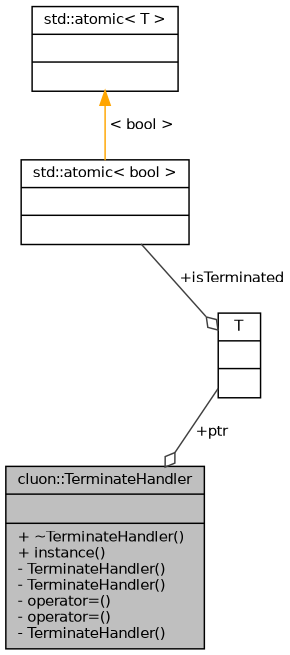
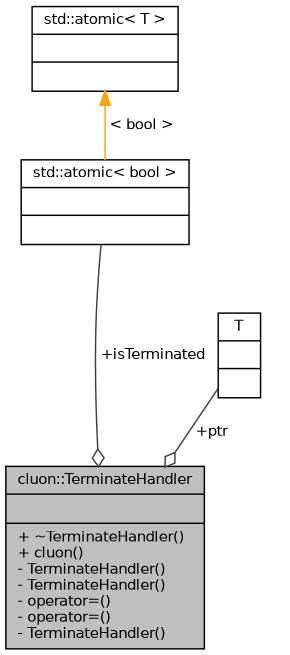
(173, 280) -> (96, 346)
(62, 553) -> (51, 553)
